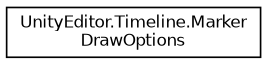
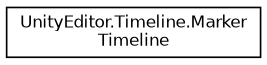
(134, 32) -> (134, 32)
